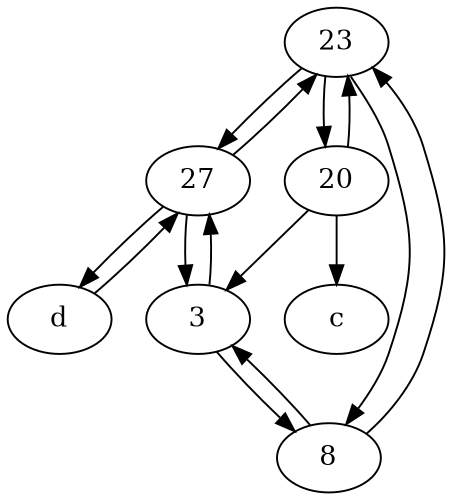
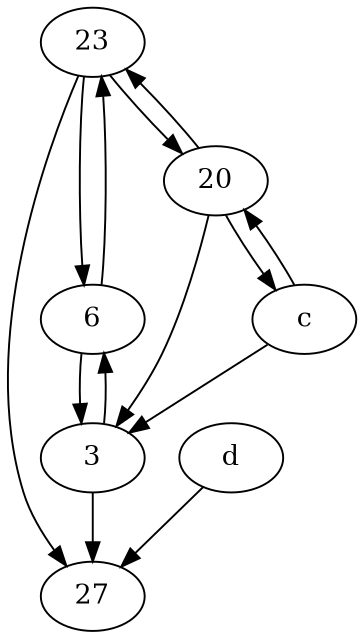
(269, 123) -> none
(128, 239) -> none
(185, 240) -> (207, 383)
none -> (276, 255)
(329, 458) -> (93, 319)
